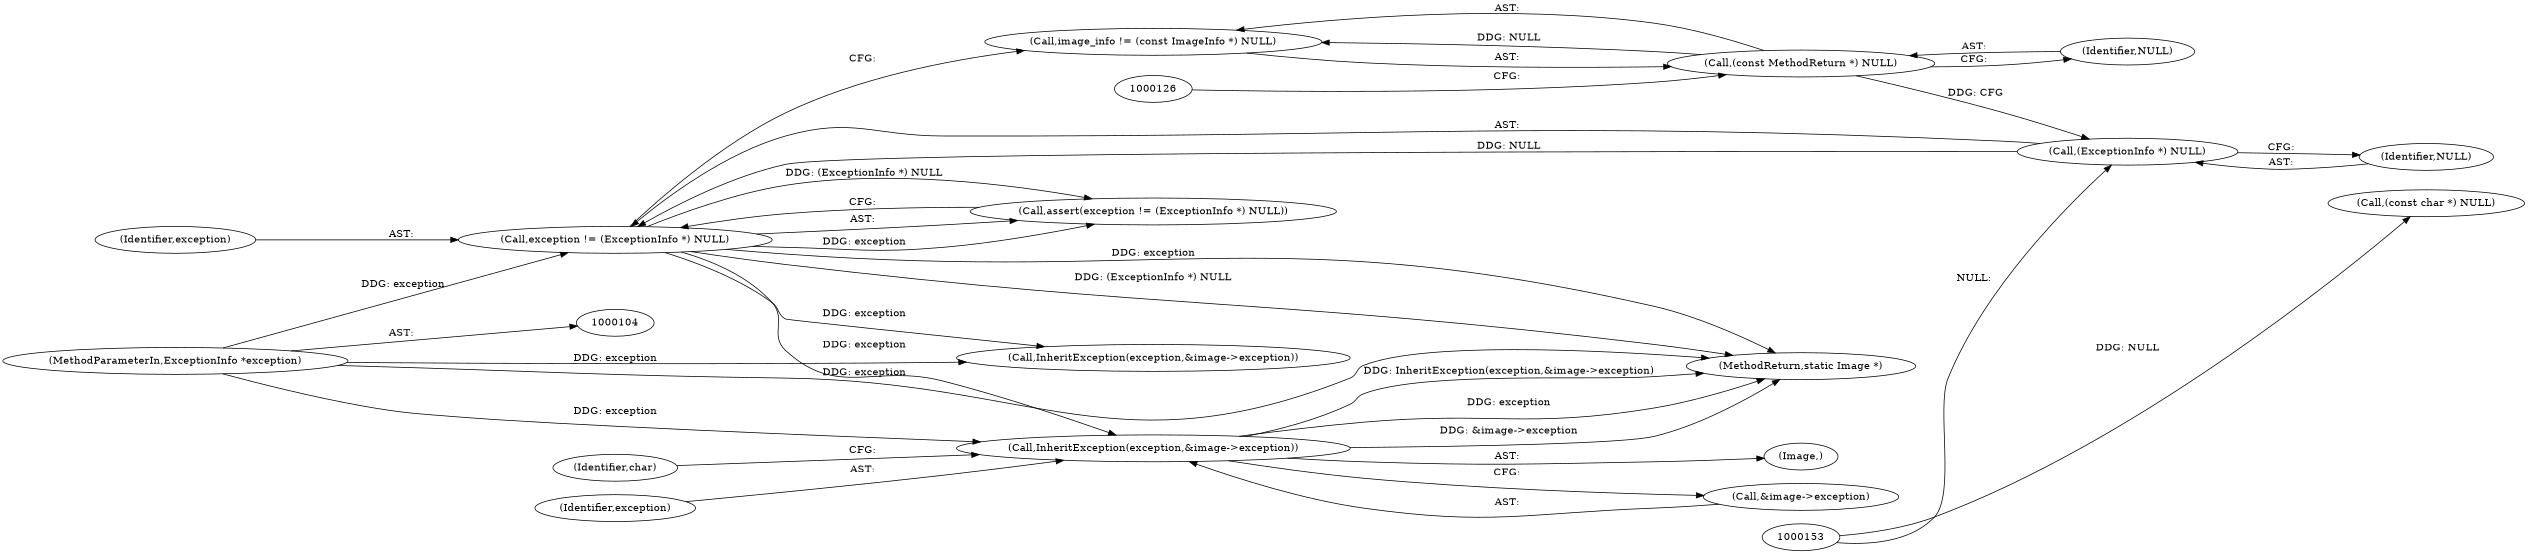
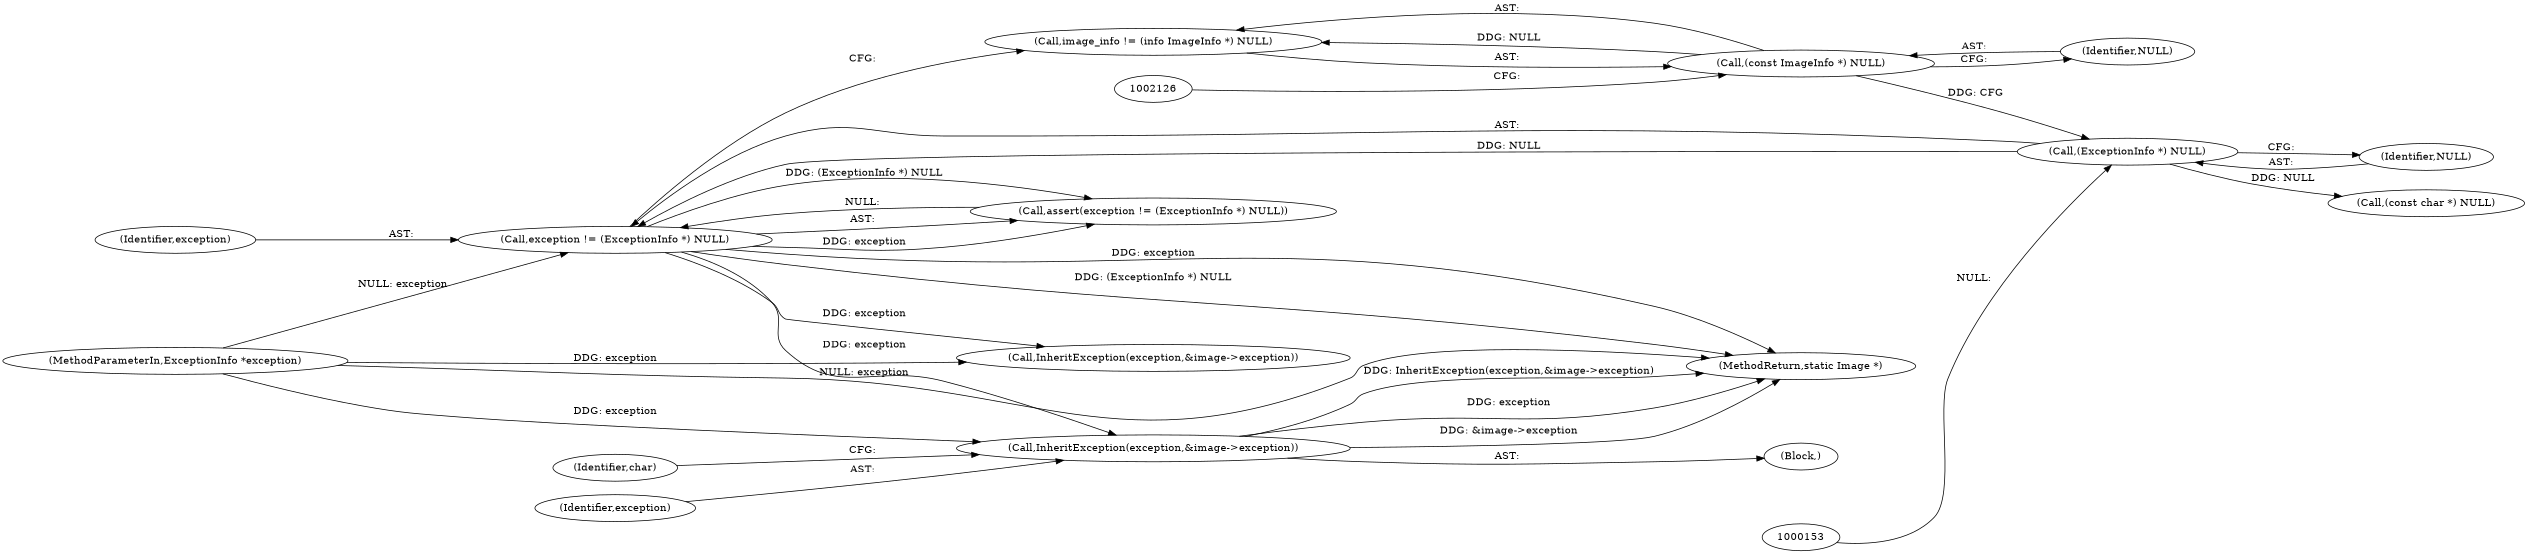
(1153, 42) -> (1153, 42)
(1801, 64) -> (1801, 64)
(1153, 89) -> (1153, 89)
(864, 202) -> (864, 202)
(403, 284) -> (403, 284)
(615, 323) -> none
(864, 372) -> (864, 372)
(2140, 413) -> (2251, 184)
(1801, 457) -> (1801, 457)
(1801, 497) -> none
